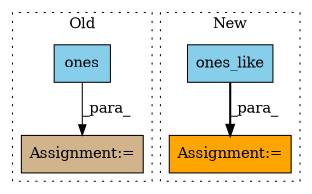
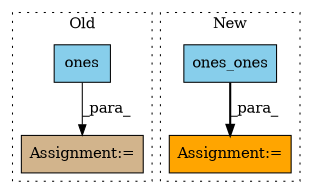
(230, 64) -> (230, 64)
